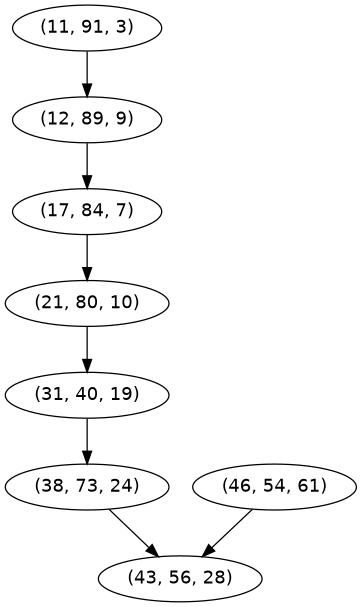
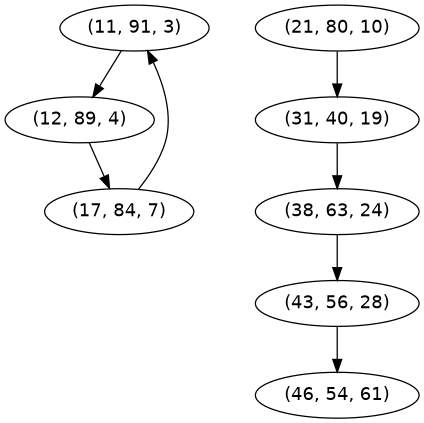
(87, 120) -> (80, 120)
(87, 251) -> (168, 128)
(87, 487) -> (337, 212)
(232, 529) -> (337, 343)
